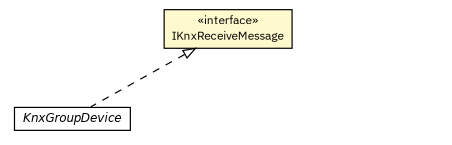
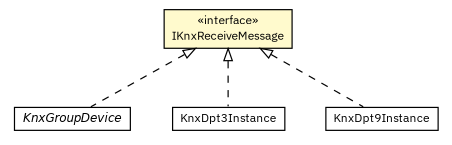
none -> (228, 118)
none -> (381, 118)
